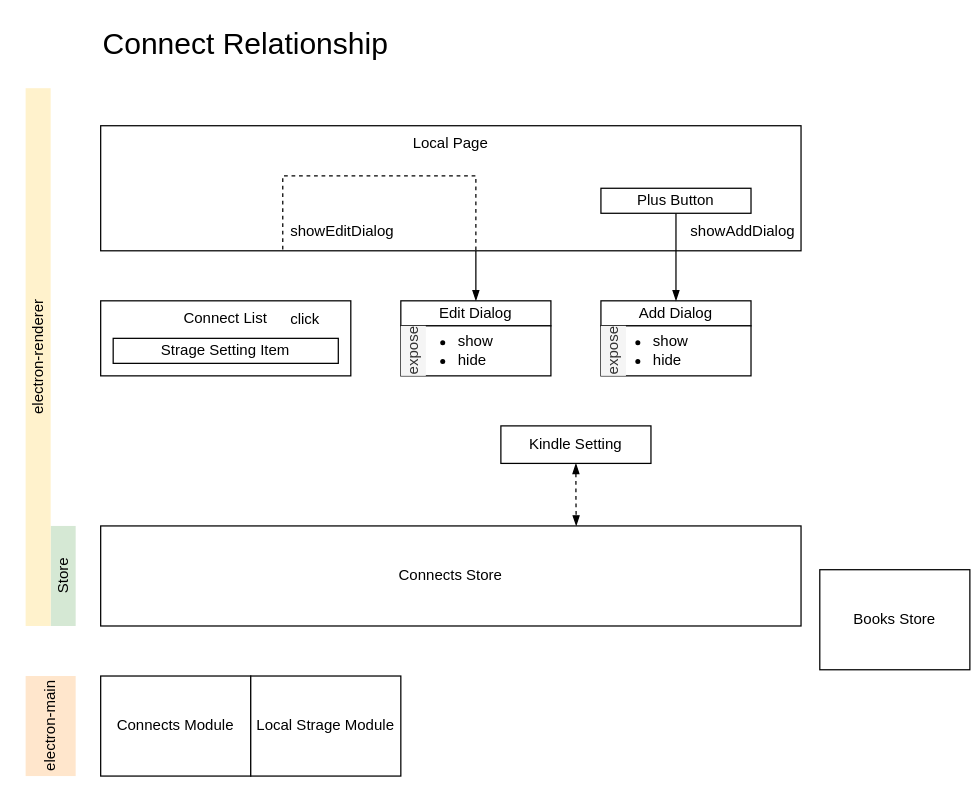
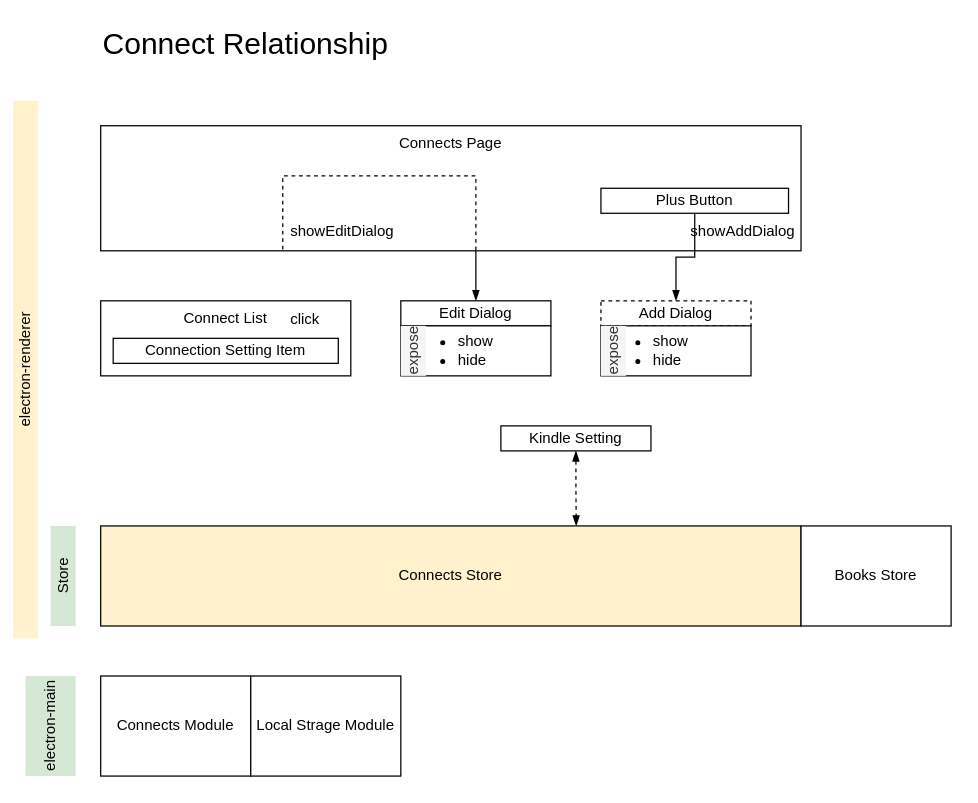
(451, 143) -> (451, 143)
(676, 201) -> (694, 201)
(676, 313) -> (676, 313)
(226, 351) -> (226, 351)
(38, 357) -> (26, 369)
(576, 444) -> (576, 438)
(451, 576) -> (451, 576)
(894, 619) -> (876, 576)
(51, 726) -> (51, 726)
